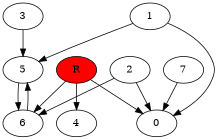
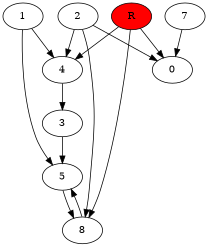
none -> (71, 40)
(213, 64) -> (40, 40)
none -> (62, 93)
(23, 123) -> (82, 230)
